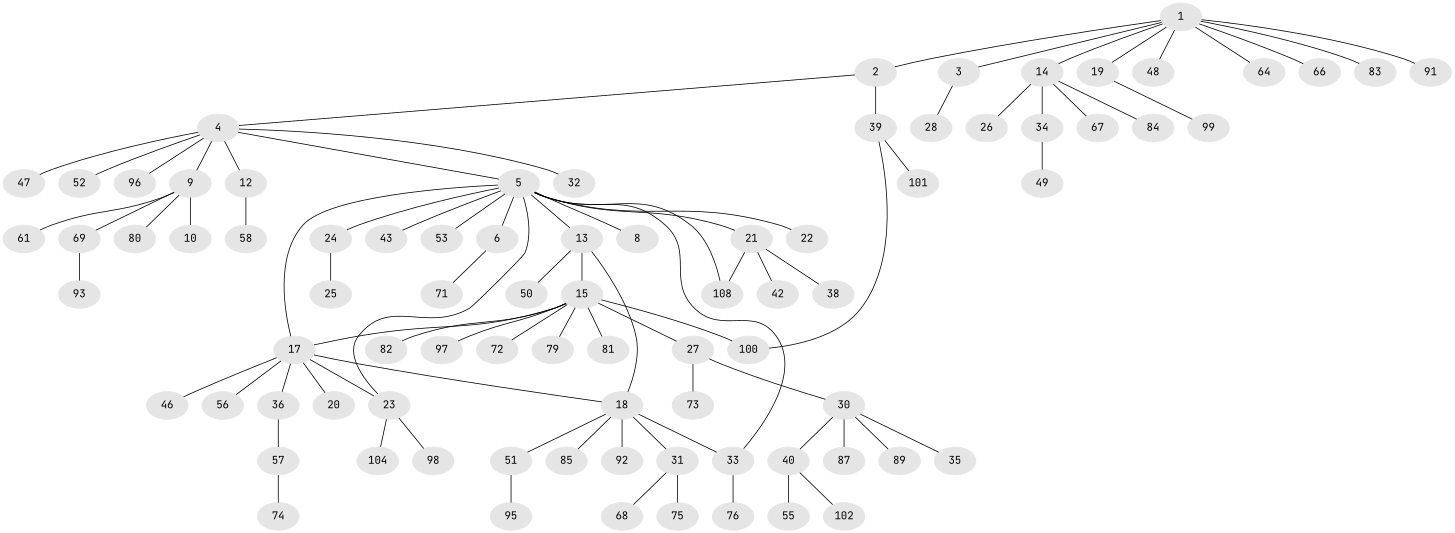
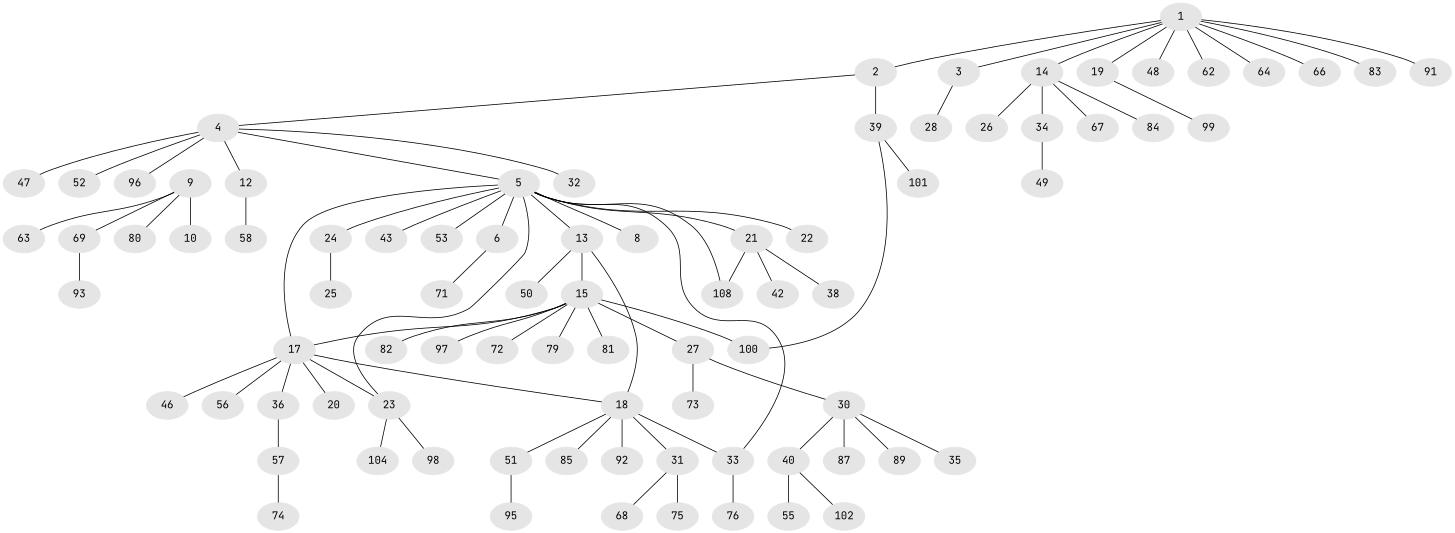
none -> (1209, 72)
(204, 156) -> none
(24, 239) -> (24, 239)
